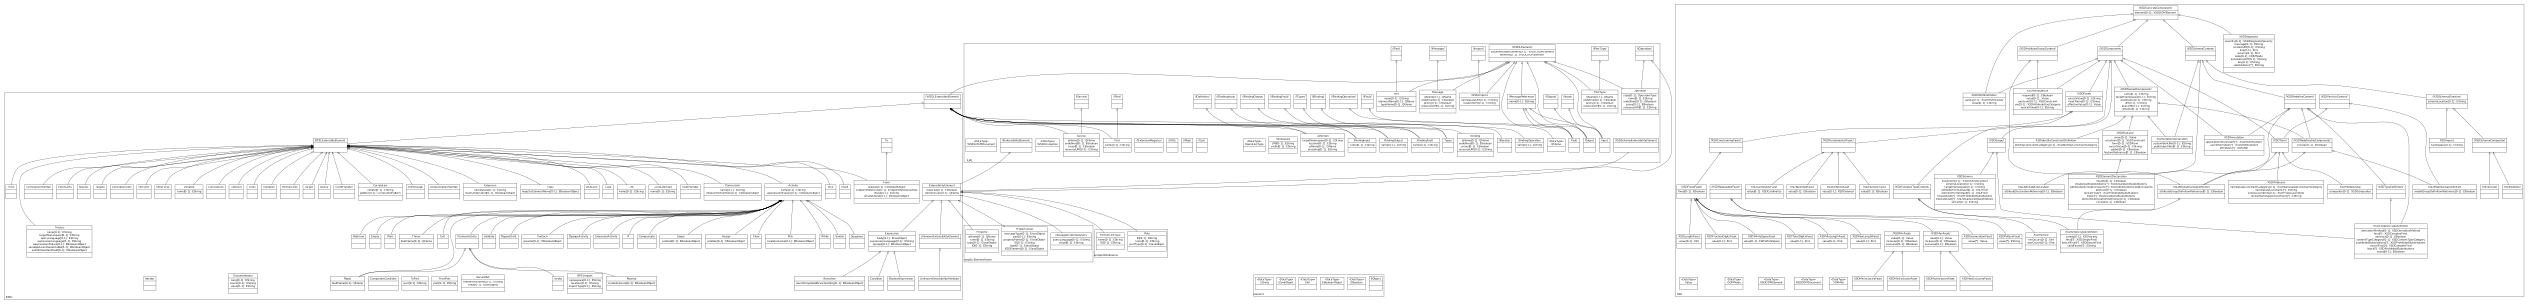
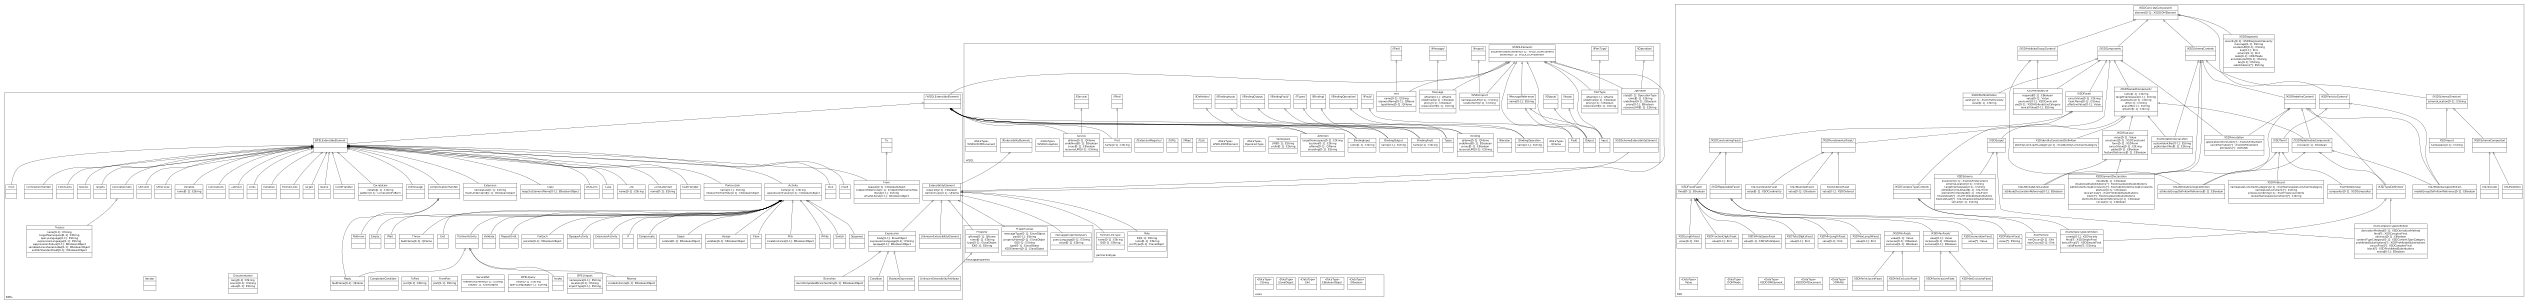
(2039, 25) -> (2234, 82)
(2203, 93) -> none
(1453, 123) -> (1451, 125)
(1412, 124) -> (1389, 128)
(2090, 125) -> (2067, 128)
(1545, 127) -> none
(2403, 128) -> (2393, 118)
none -> (2201, 136)
none -> (1225, 145)
(137, 153) -> (103, 214)
(970, 160) -> (970, 160)
none -> (1726, 169)
none -> (2354, 170)
none -> (2074, 171)
(1368, 178) -> (1408, 176)
(1874, 192) -> none
(2123, 210) -> (2247, 233)
(568, 215) -> (396, 212)
(470, 218) -> (368, 217)
(1106, 255) -> (1106, 255)
(978, 260) -> (978, 260)
(940, 263) -> (959, 266)
none -> (528, 283)
(1376, 283) -> none
(1259, 294) -> (1259, 294)
